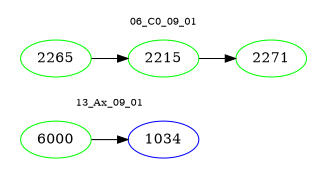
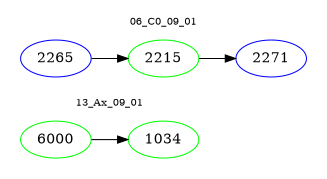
(56, 59) -> (56, 59)
(271, 59) -> (271, 59)
(164, 140) -> (164, 140)
